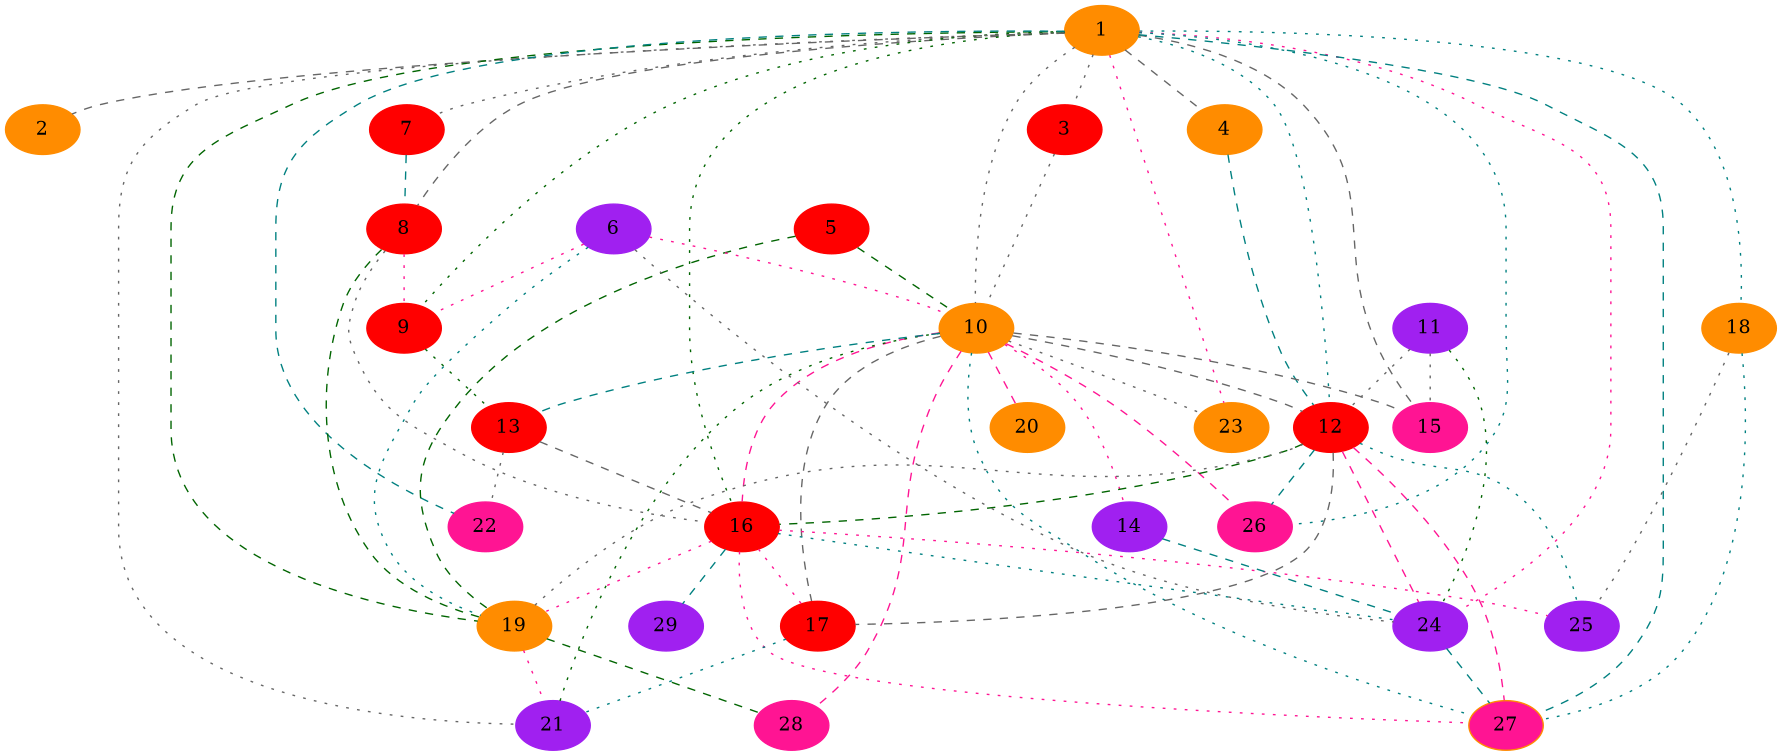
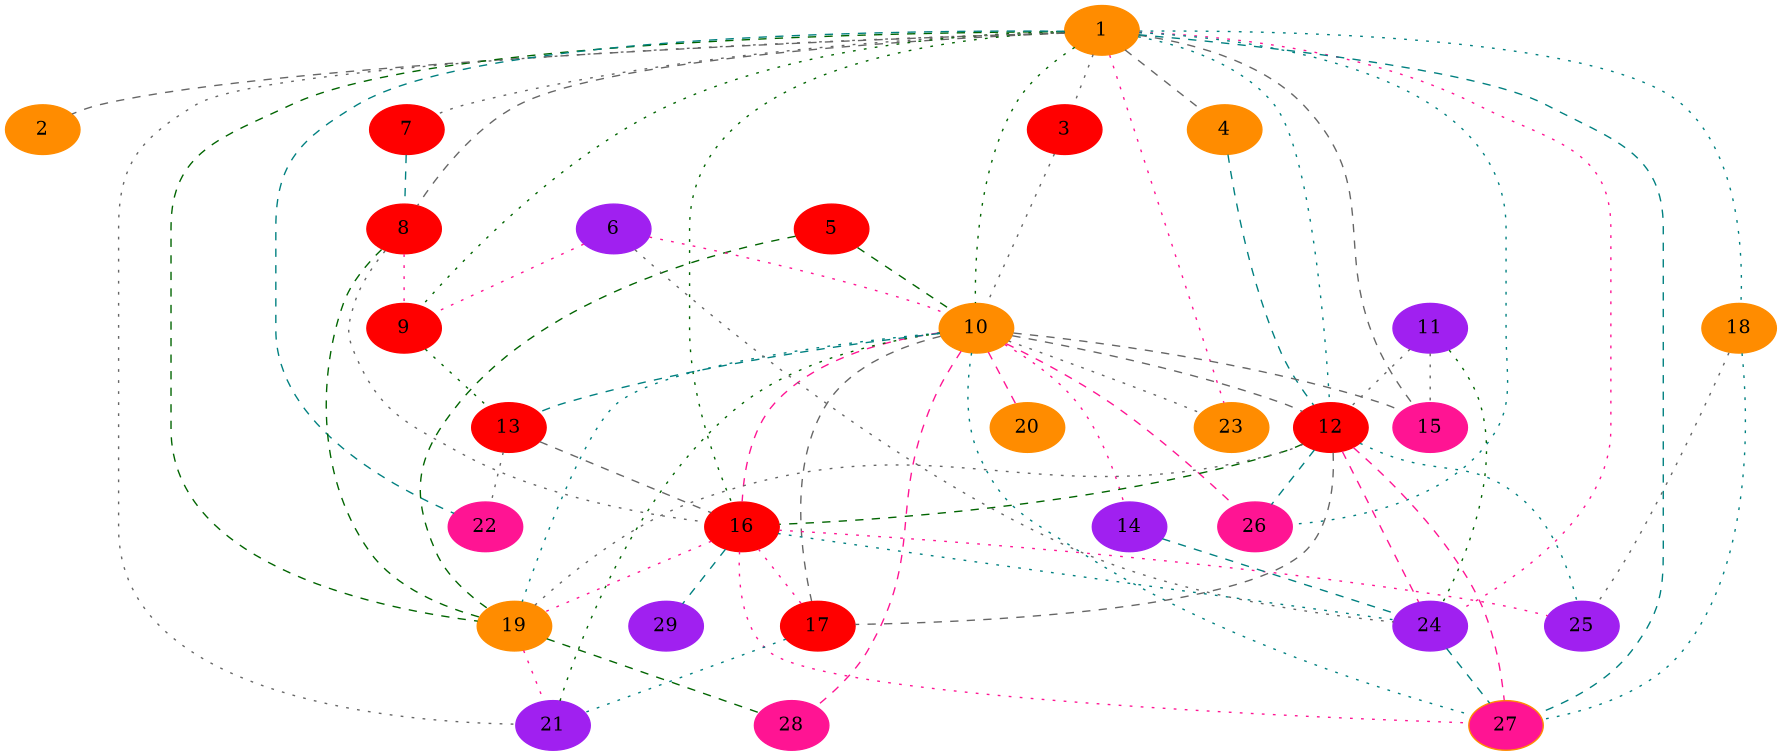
(992, 161) -> (992, 161)
(410, 409) -> (629, 396)
